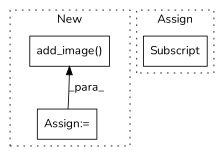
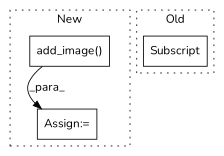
(175, 20) -> (175, 20)
(69, 92) -> (29, 83)
